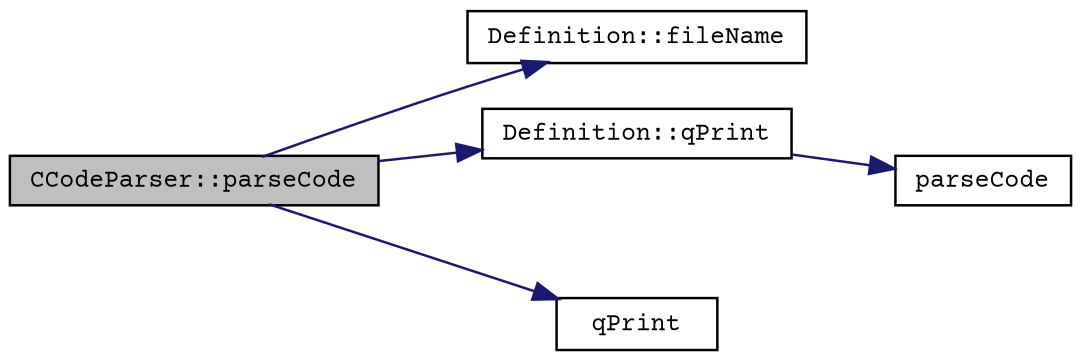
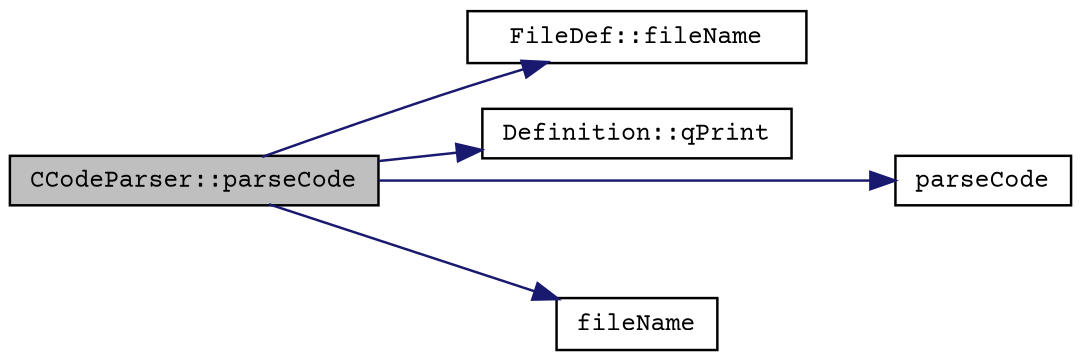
(637, 37) -> (637, 37)
(831, 160) -> (624, 181)
(637, 324) -> (637, 324)
